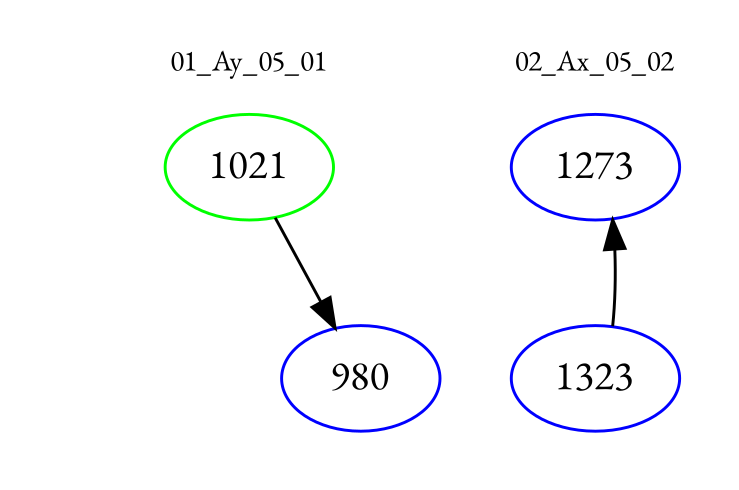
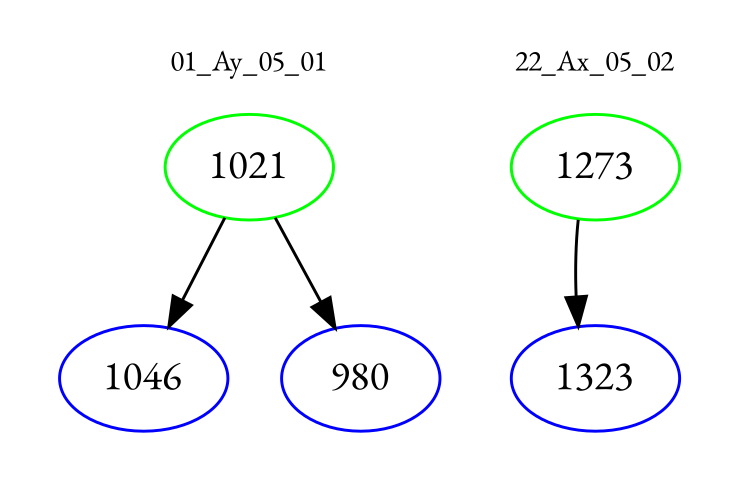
(595, 63) -> (595, 63)
(595, 167) -> (595, 167)
(615, 288) -> (576, 258)
none -> (144, 378)
